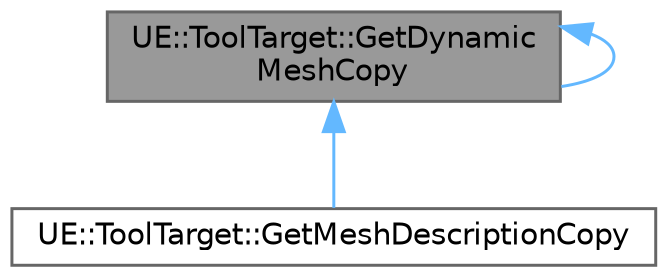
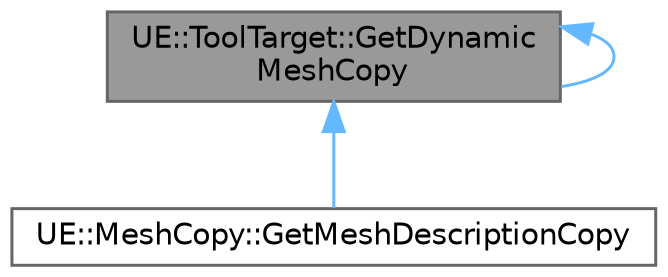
(334, 237) -> (334, 237)
